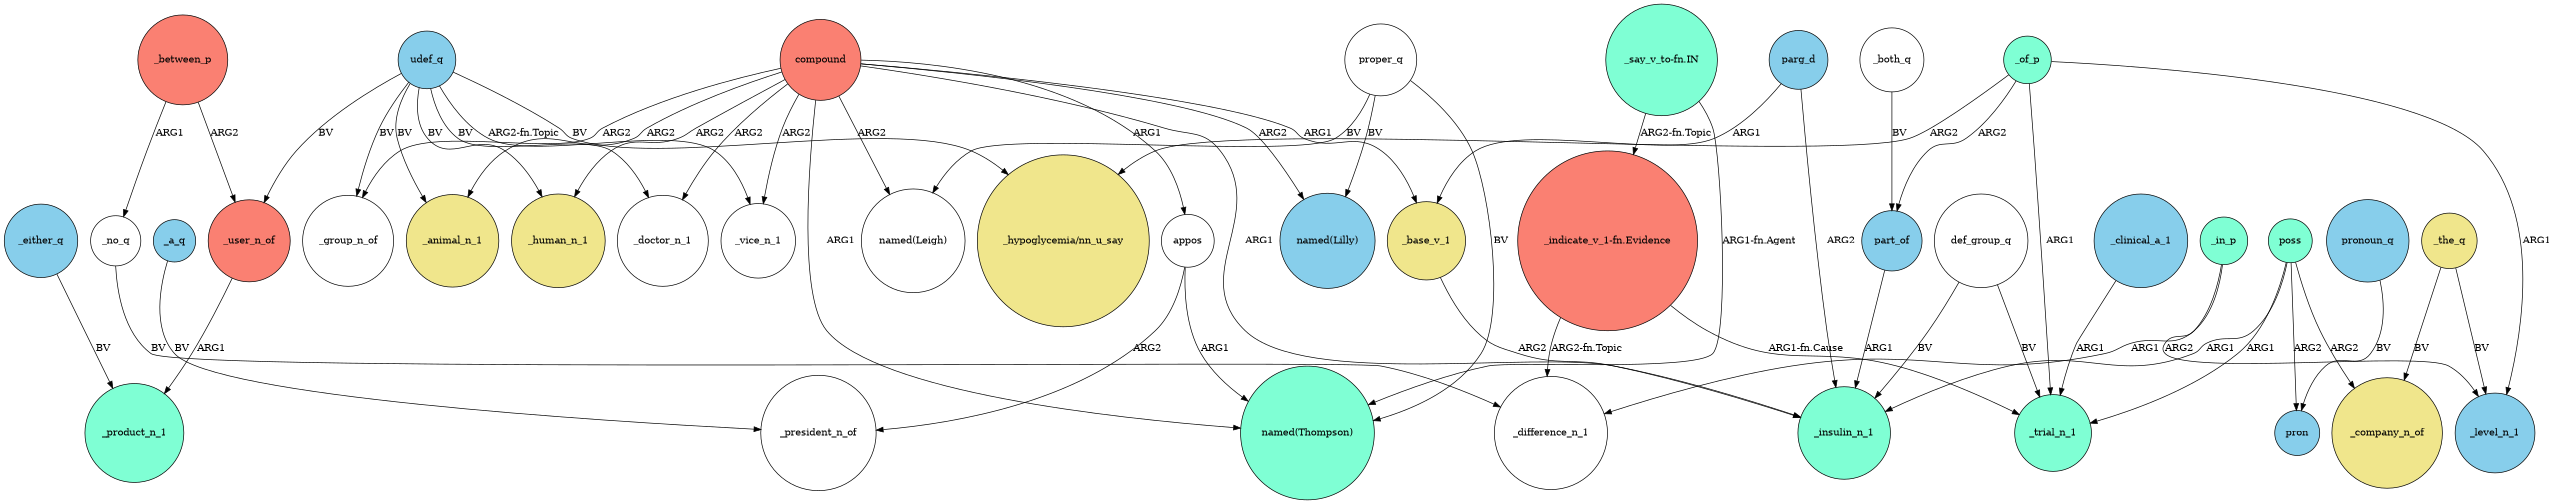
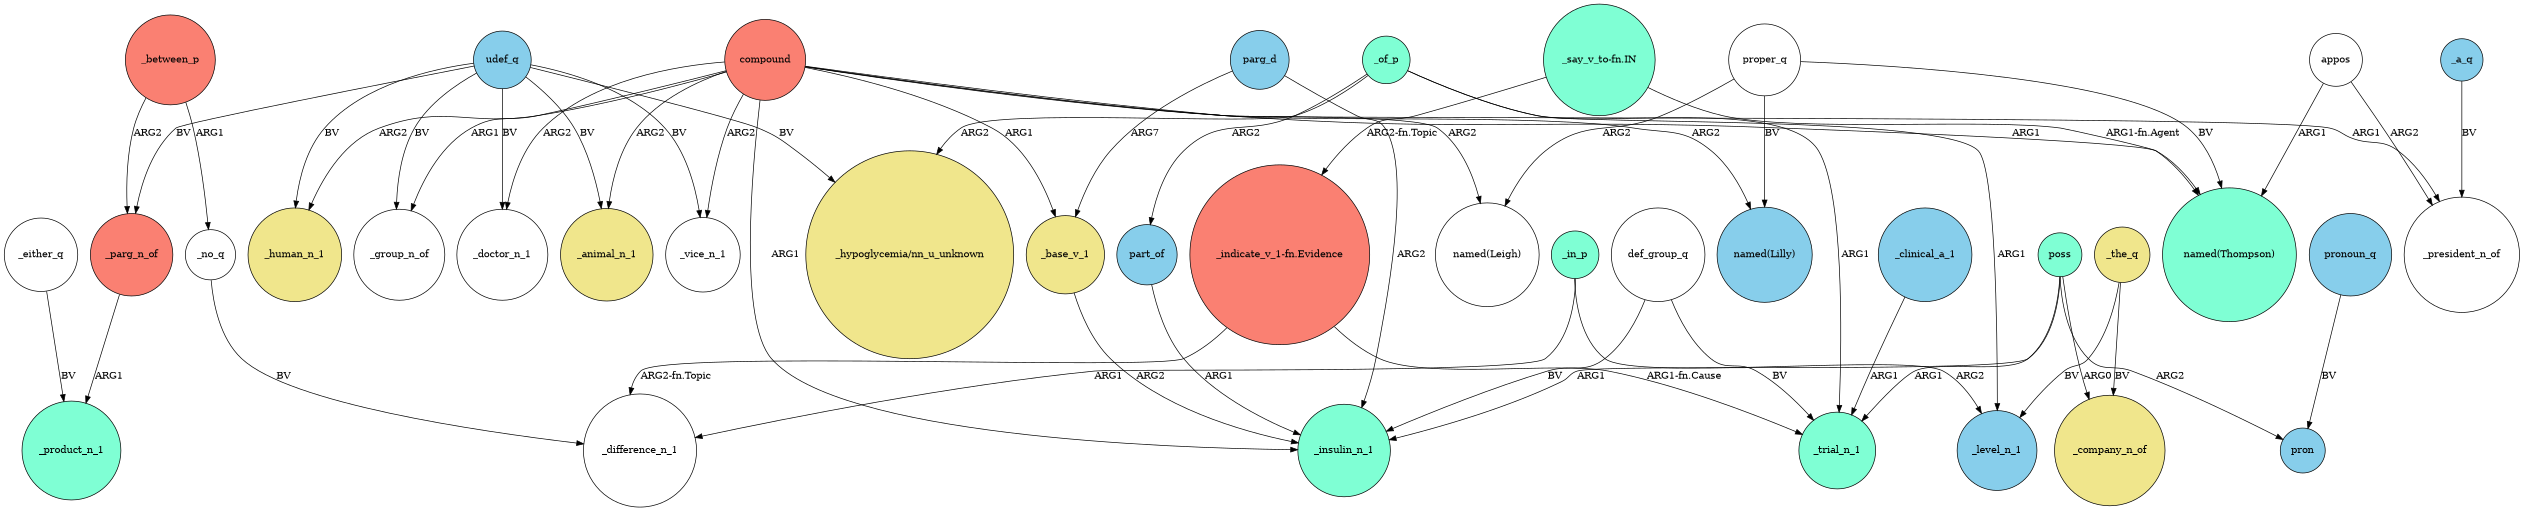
(1892, 60) -> none
(1047, 90) -> (1798, 118)
(524, 133) -> (679, 133)
(617, 133) -> (485, 133)
(1353, 133) -> (1617, 133)
(1747, 133) -> (1145, 133)
(41, 241) -> (41, 255)
(249, 241) -> (132, 255)
(1063, 241) -> (910, 255)
(2345, 348) -> (2098, 376)
